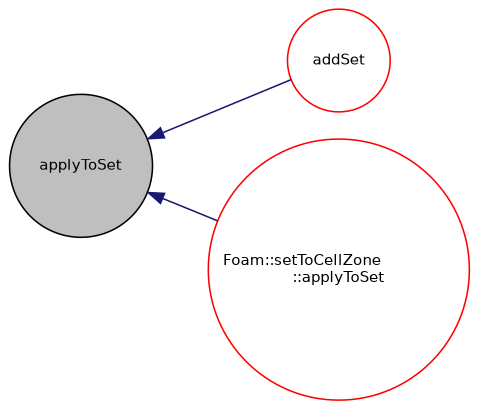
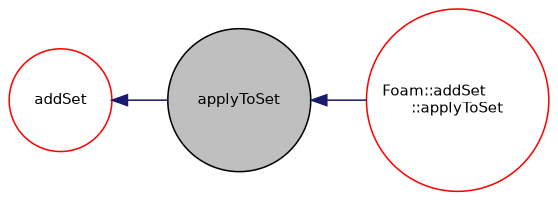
(227, 106) -> (148, 100)
(339, 270) -> (458, 100)
